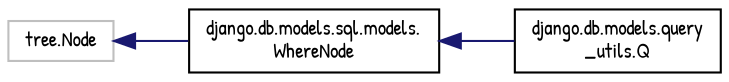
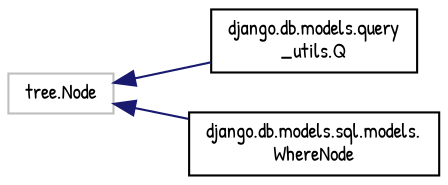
(488, 41) -> (173, 70)
